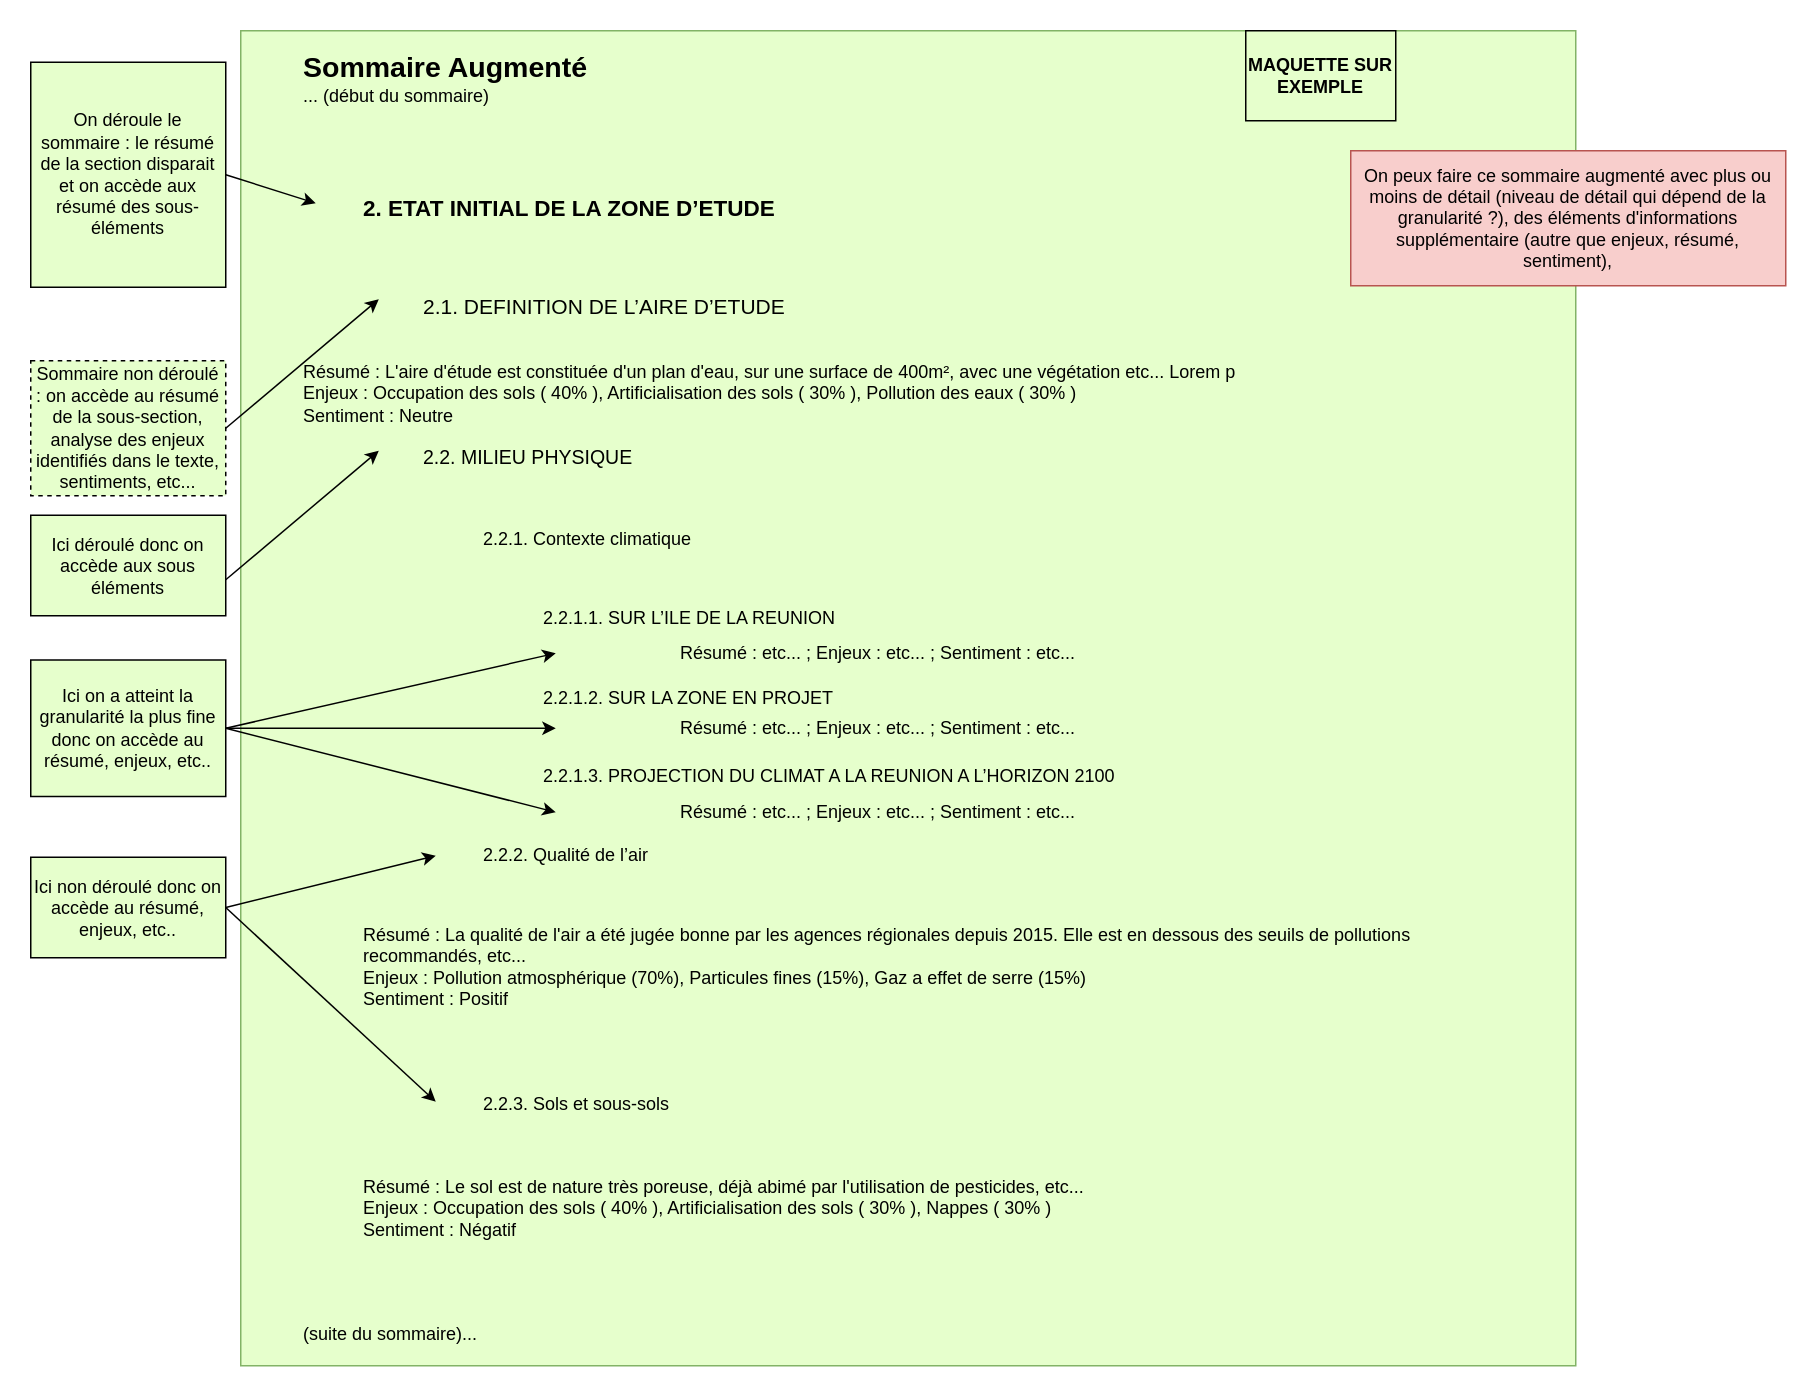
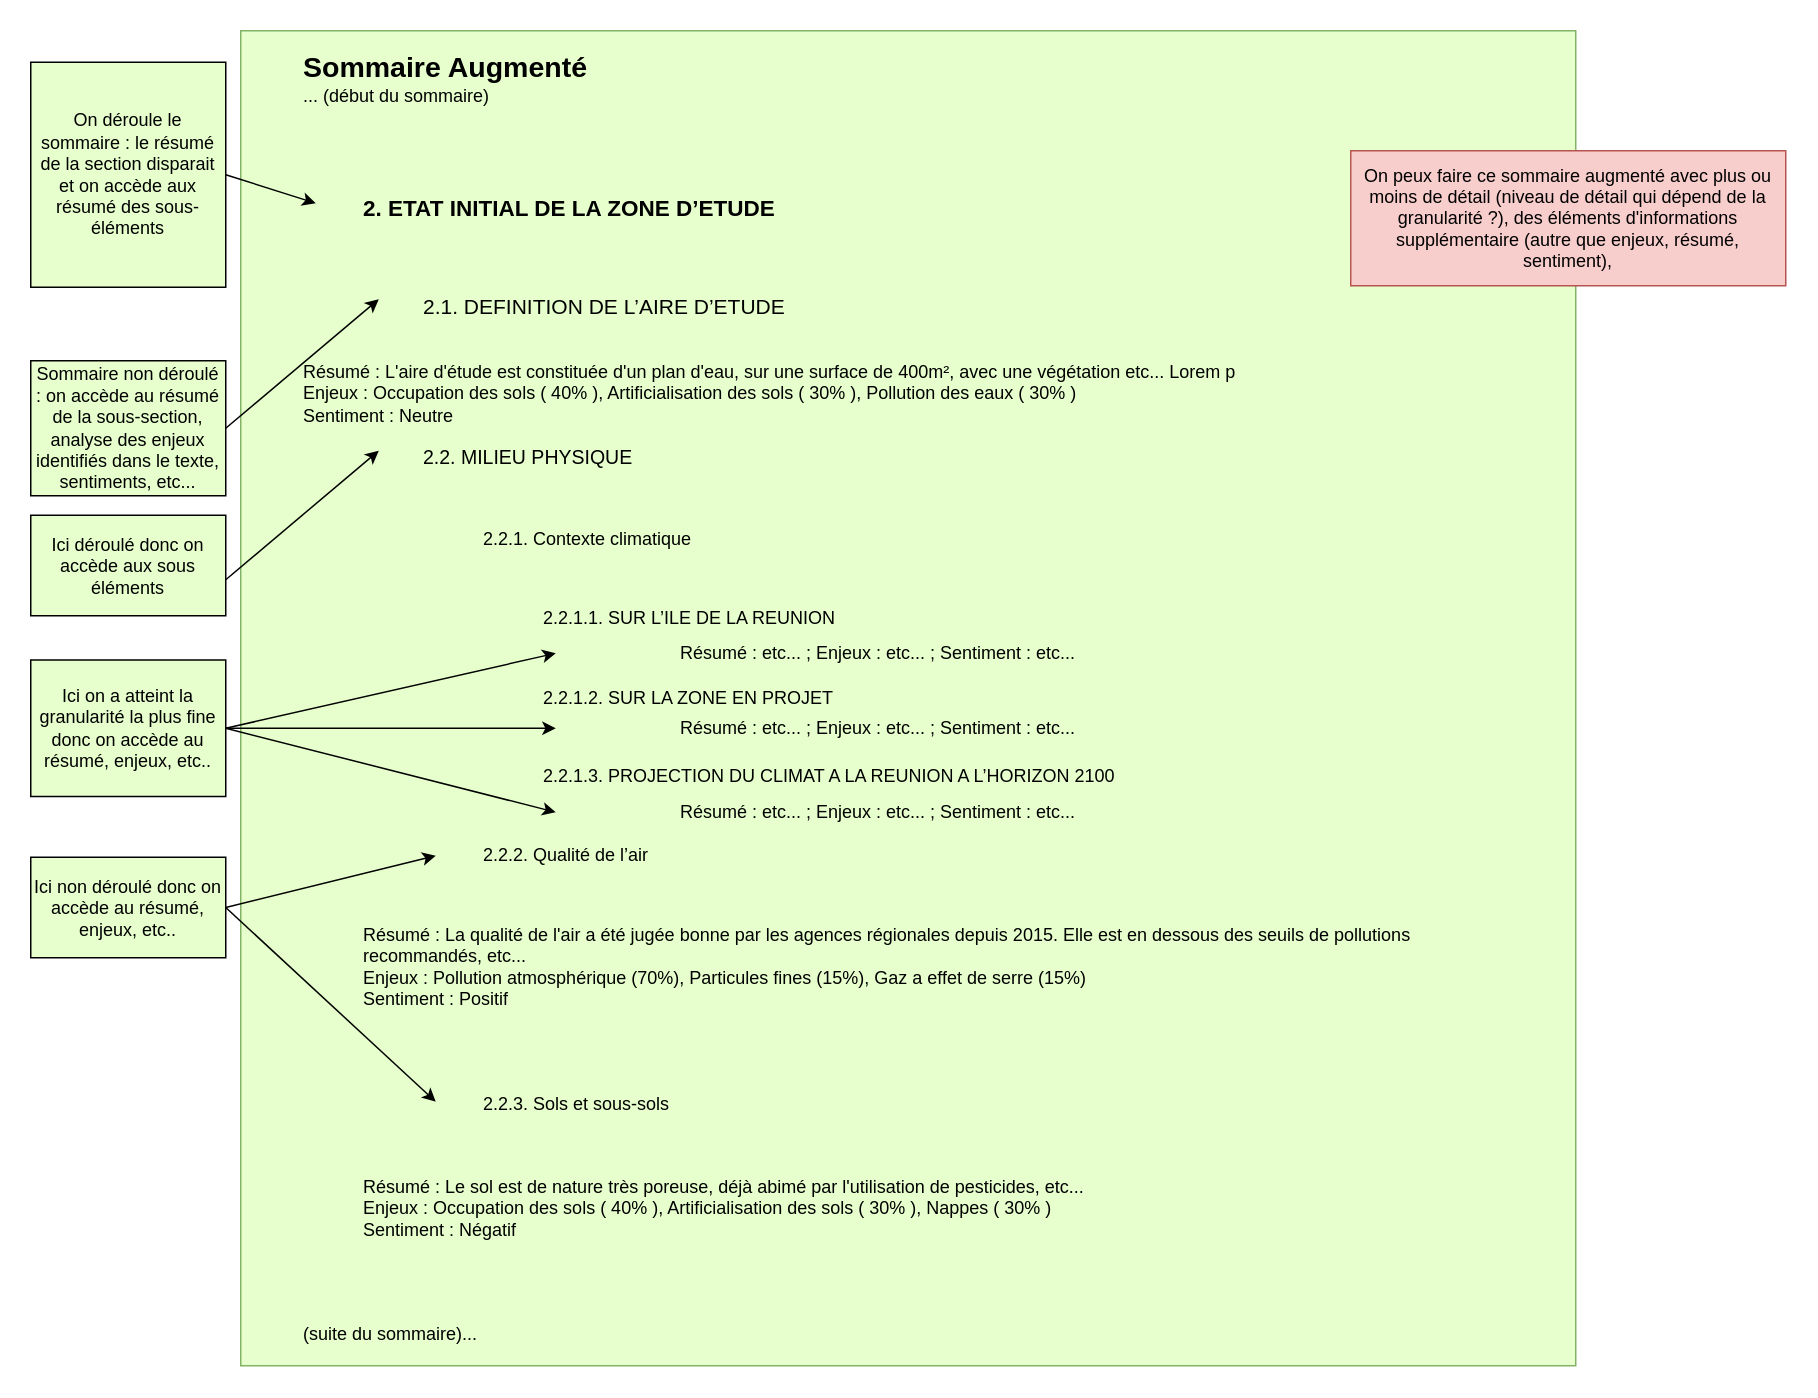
(1321, 76) -> none
(128, 428) -> (128, 428)
